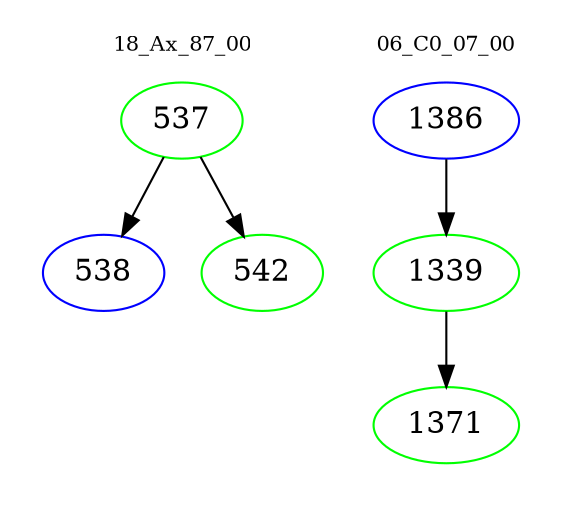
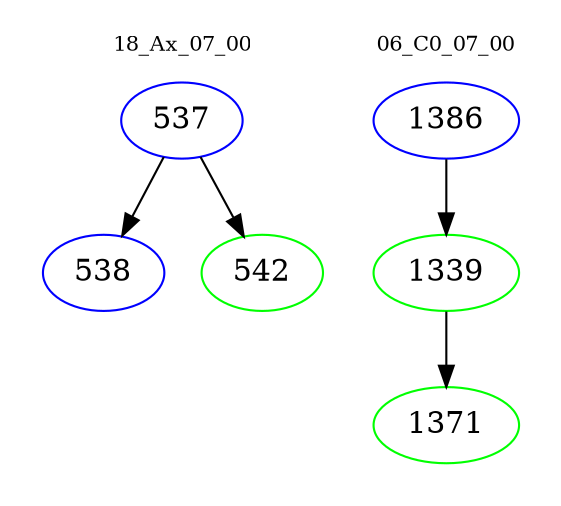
(183, 45) -> (183, 45)
(182, 121) -> (182, 121)
